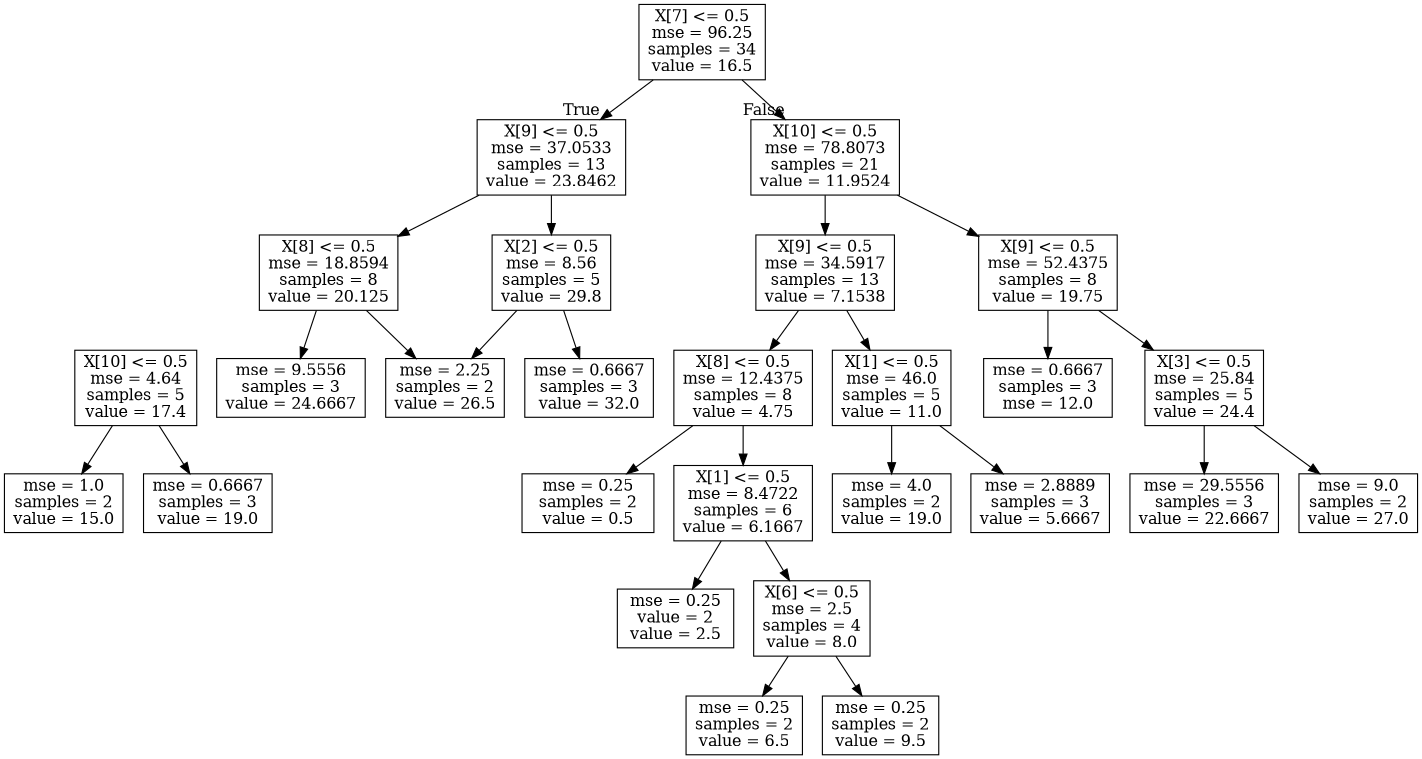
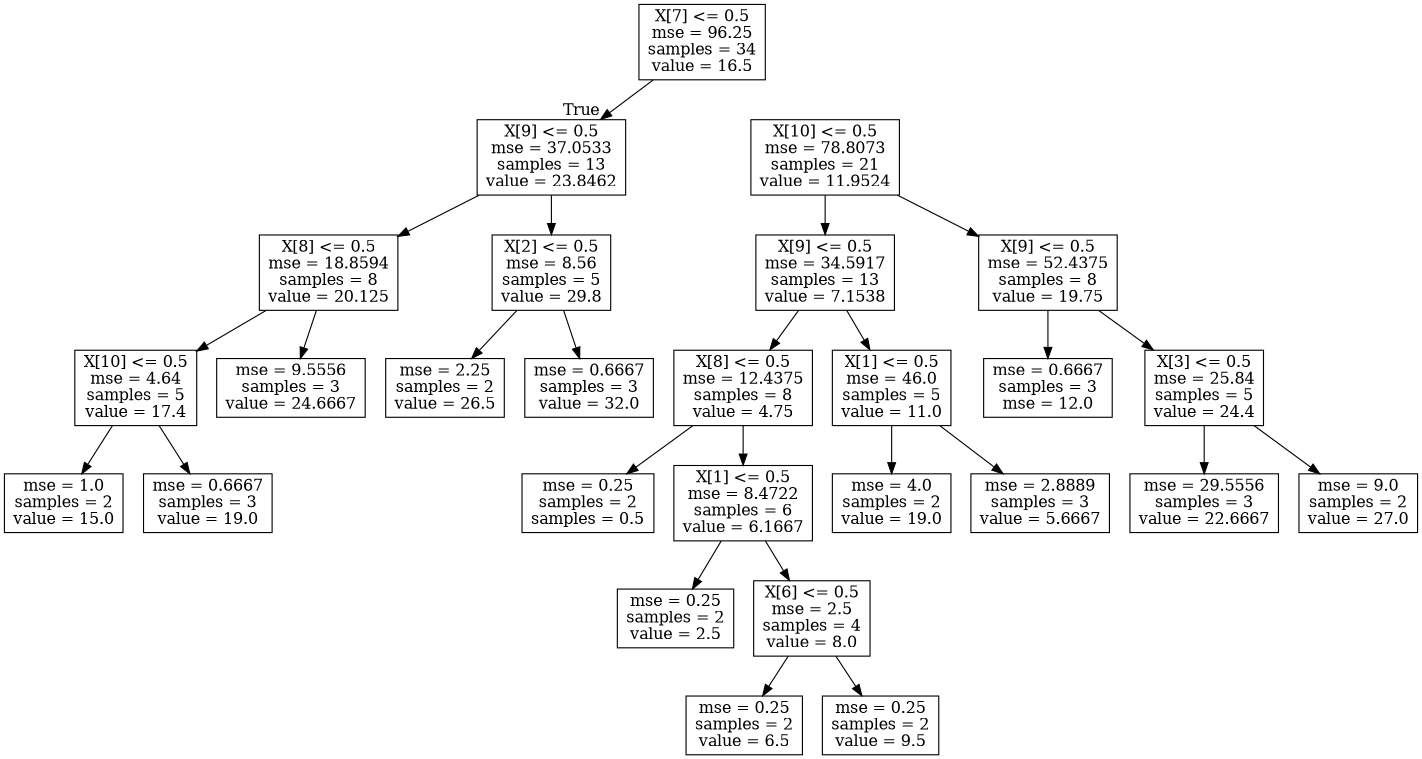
(759, 96) -> none
(387, 331) -> (236, 328)
(588, 503) -> (588, 503)
(676, 618) -> (676, 618)
